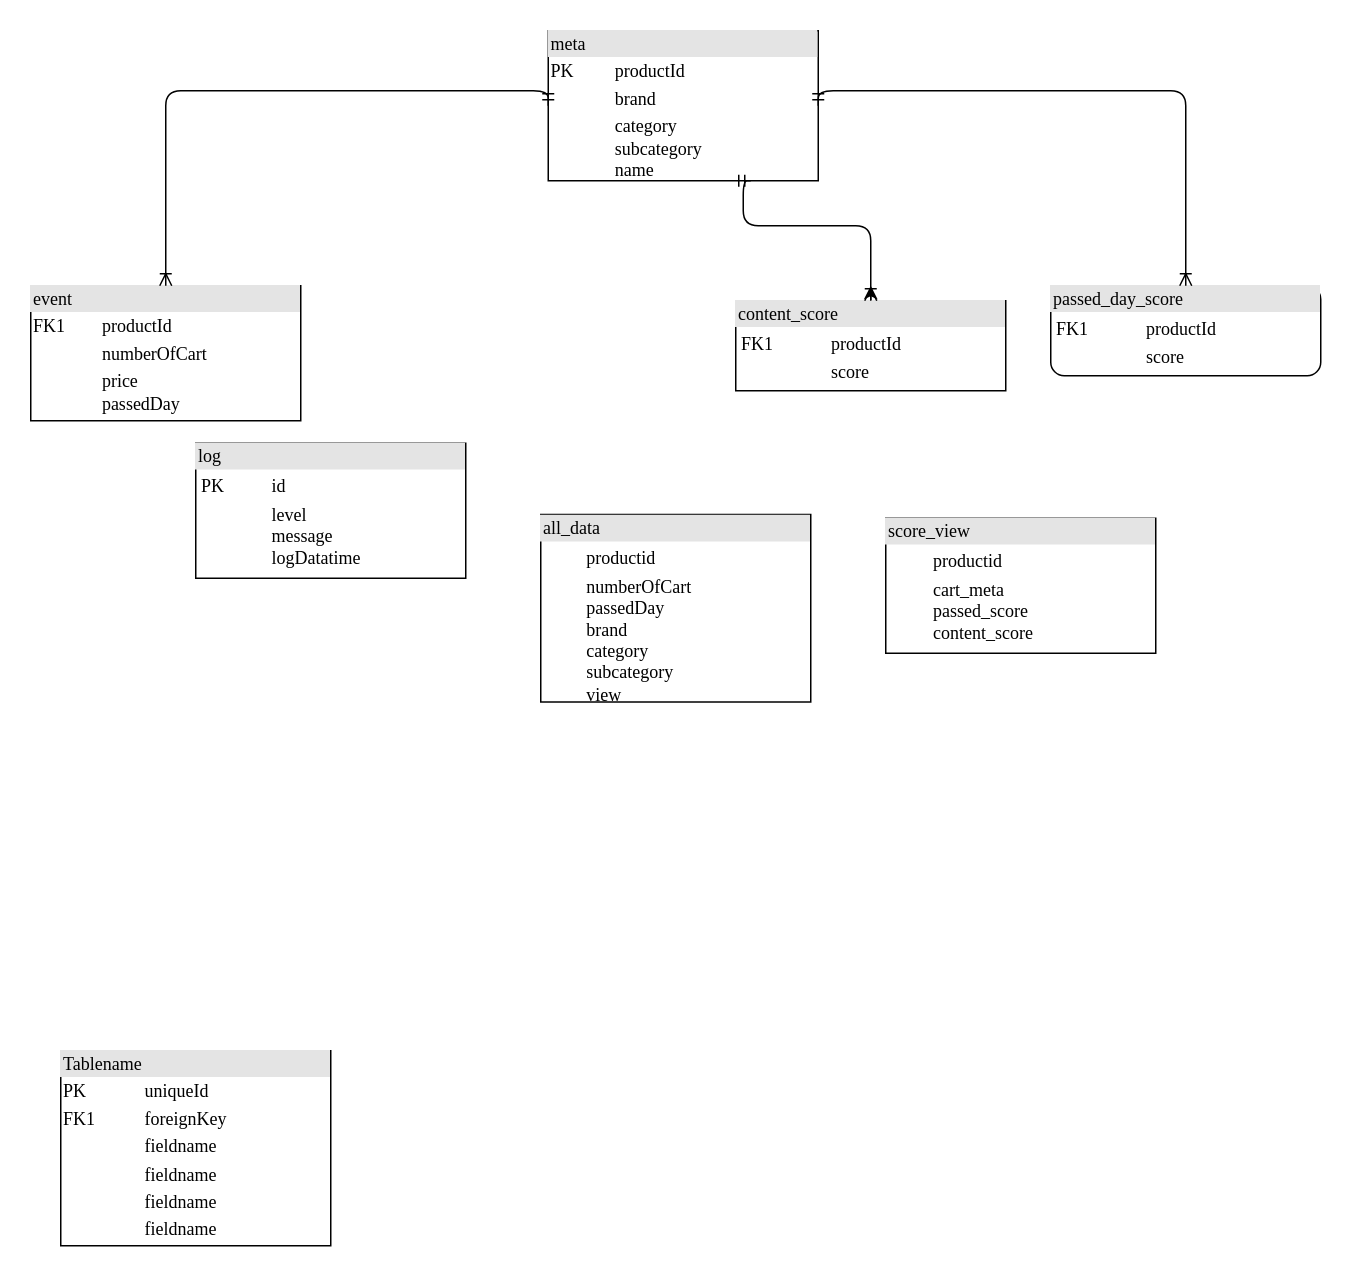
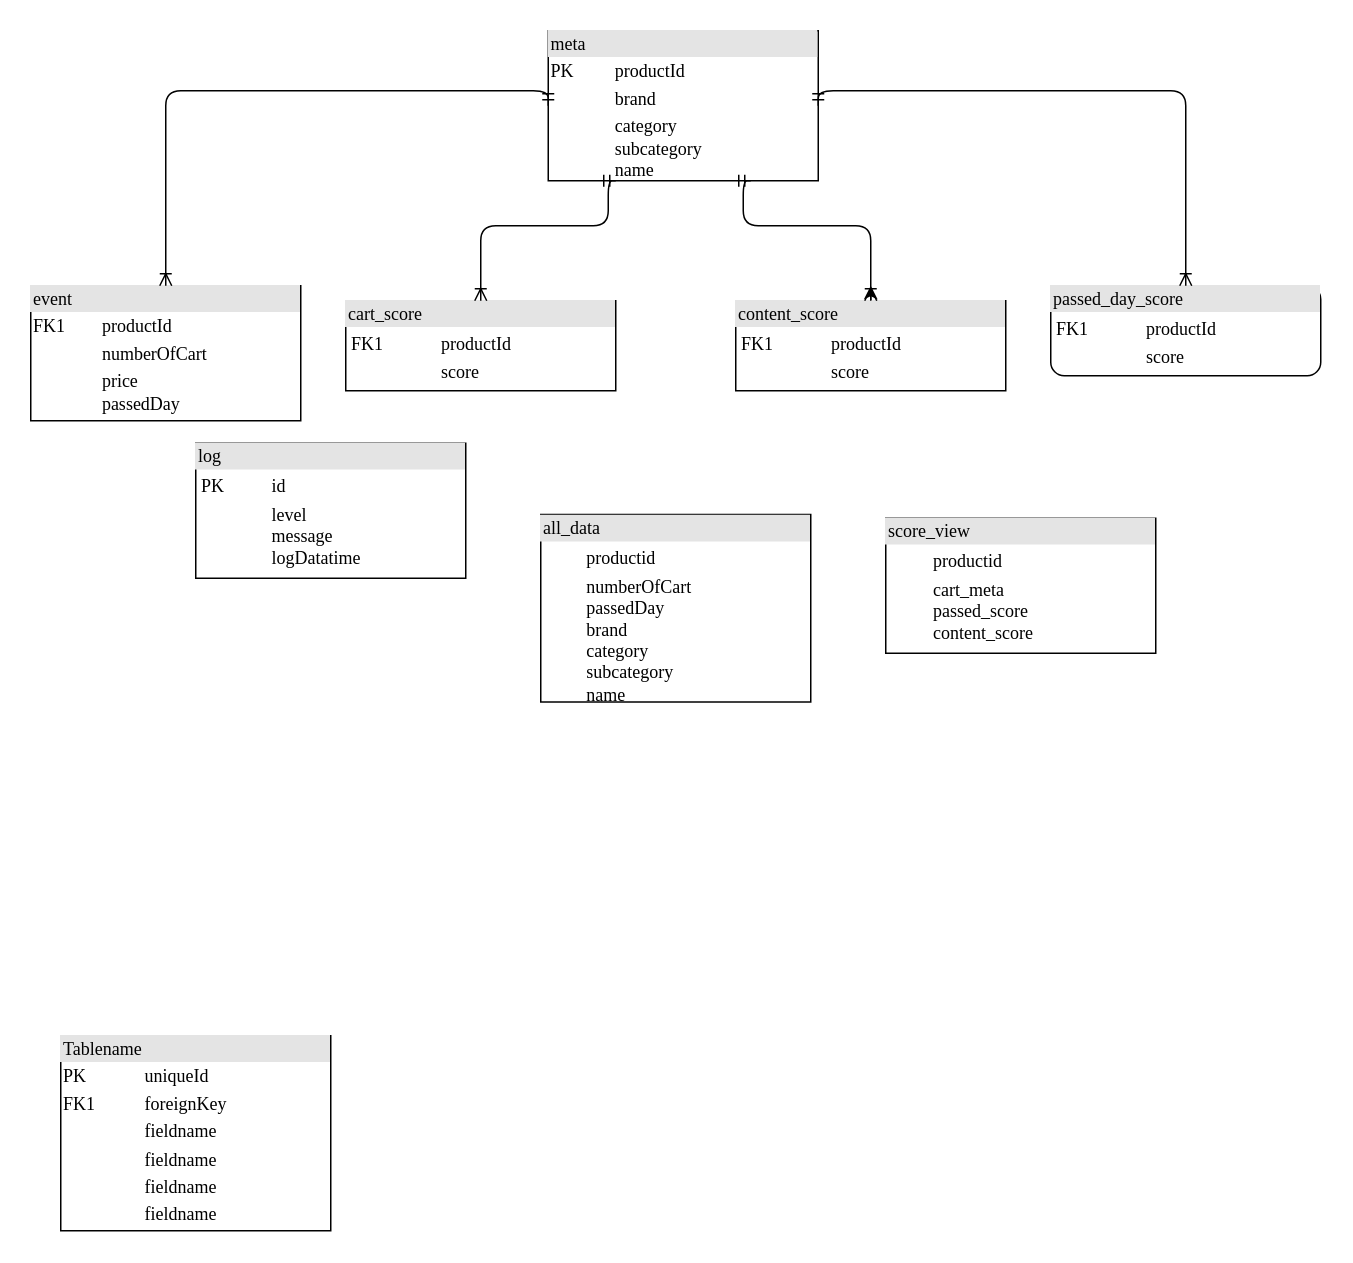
none -> (529, 226)
none -> (481, 346)
(601, 602) -> (601, 602)
(196, 1148) -> (196, 1133)
